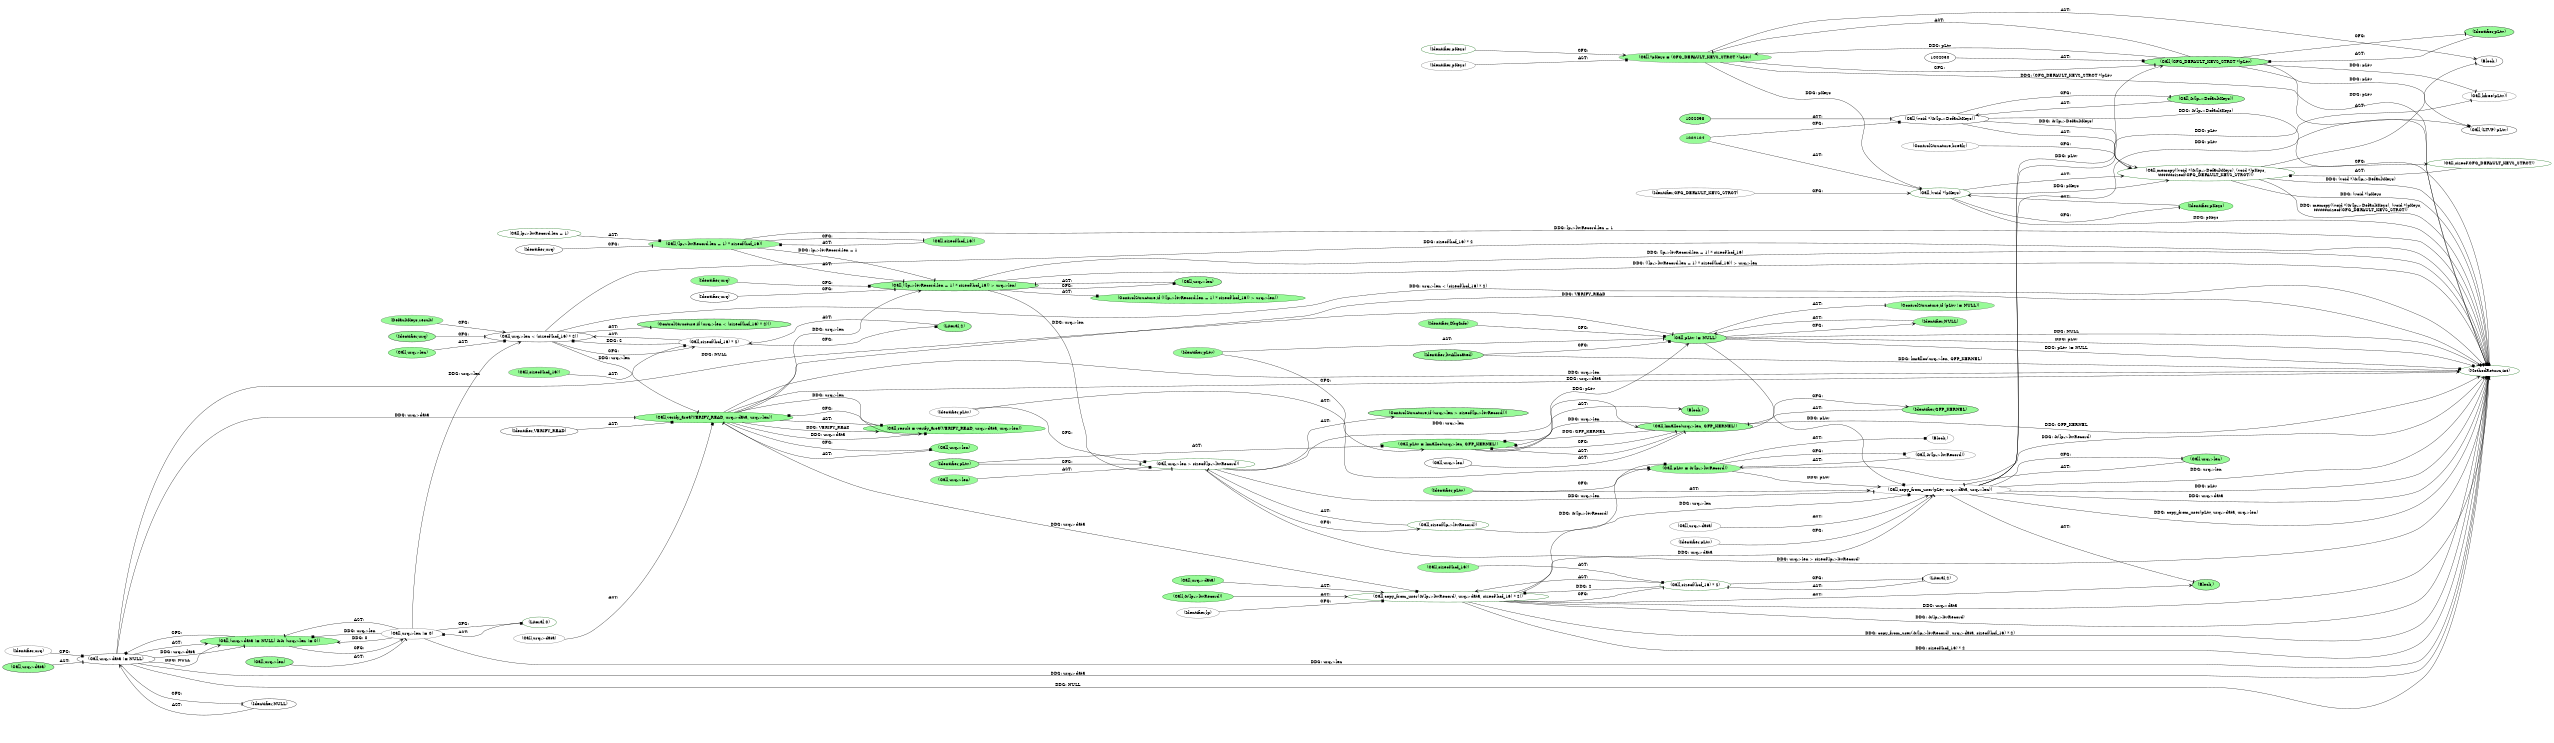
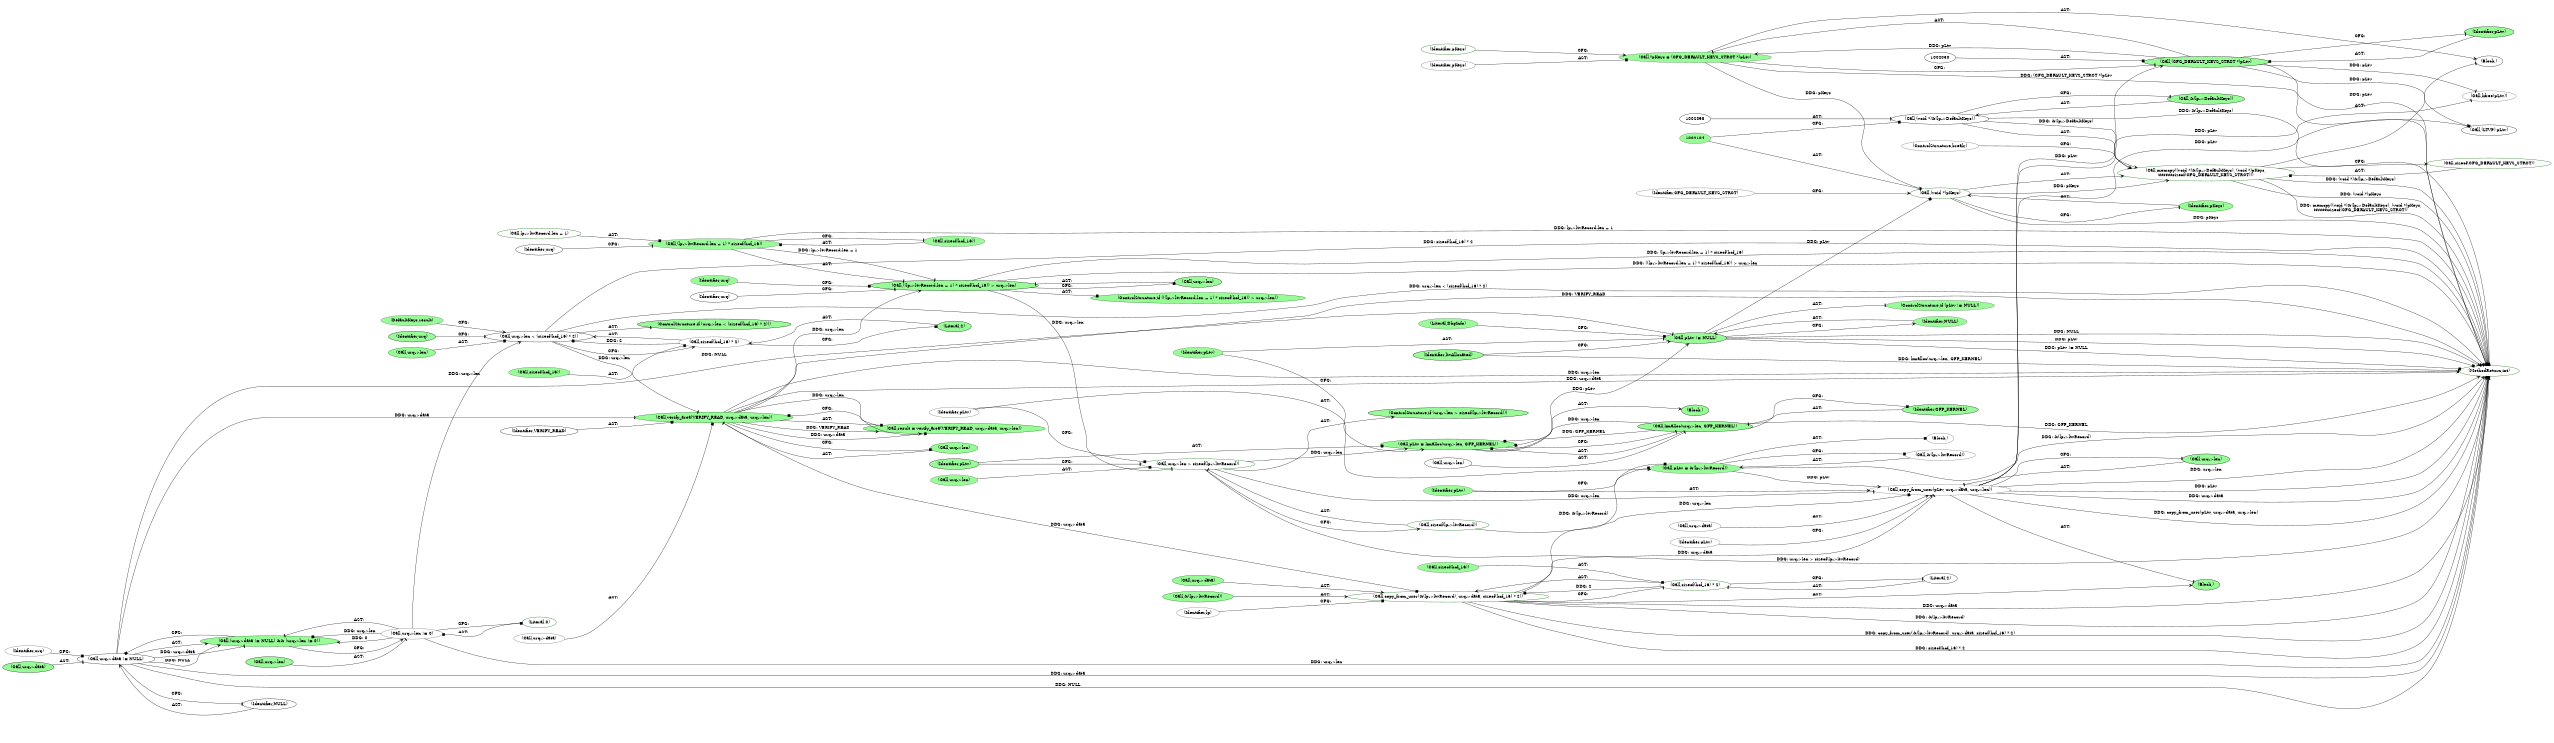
(1695, 119) -> (1695, 119)
(1448, 324) -> (1448, 324)
(1575, 350) -> (1575, 350)
(1821, 400) -> (1821, 400)
(1801, 429) -> (1811, 270)
(1441, 435) -> (1326, 456)
